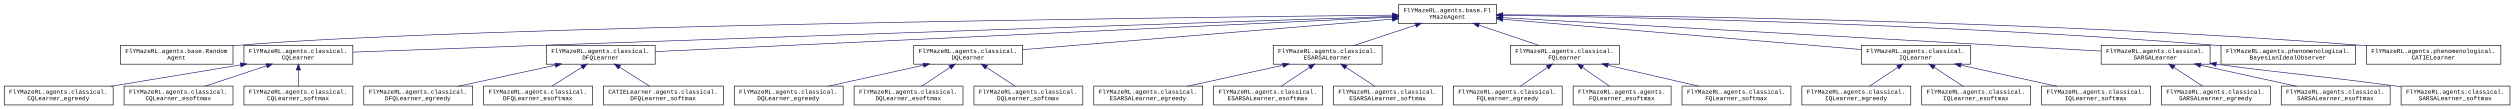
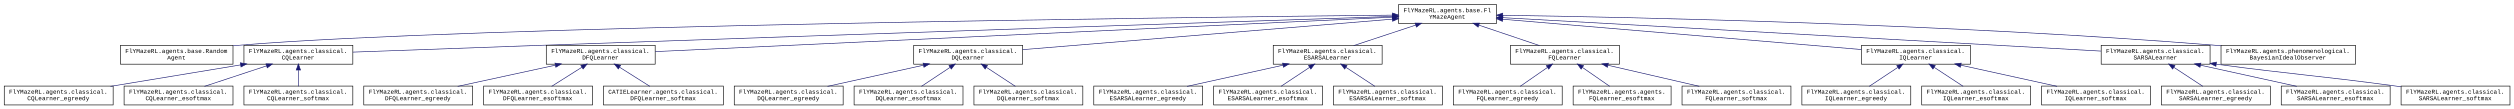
(2434, 55) -> none
